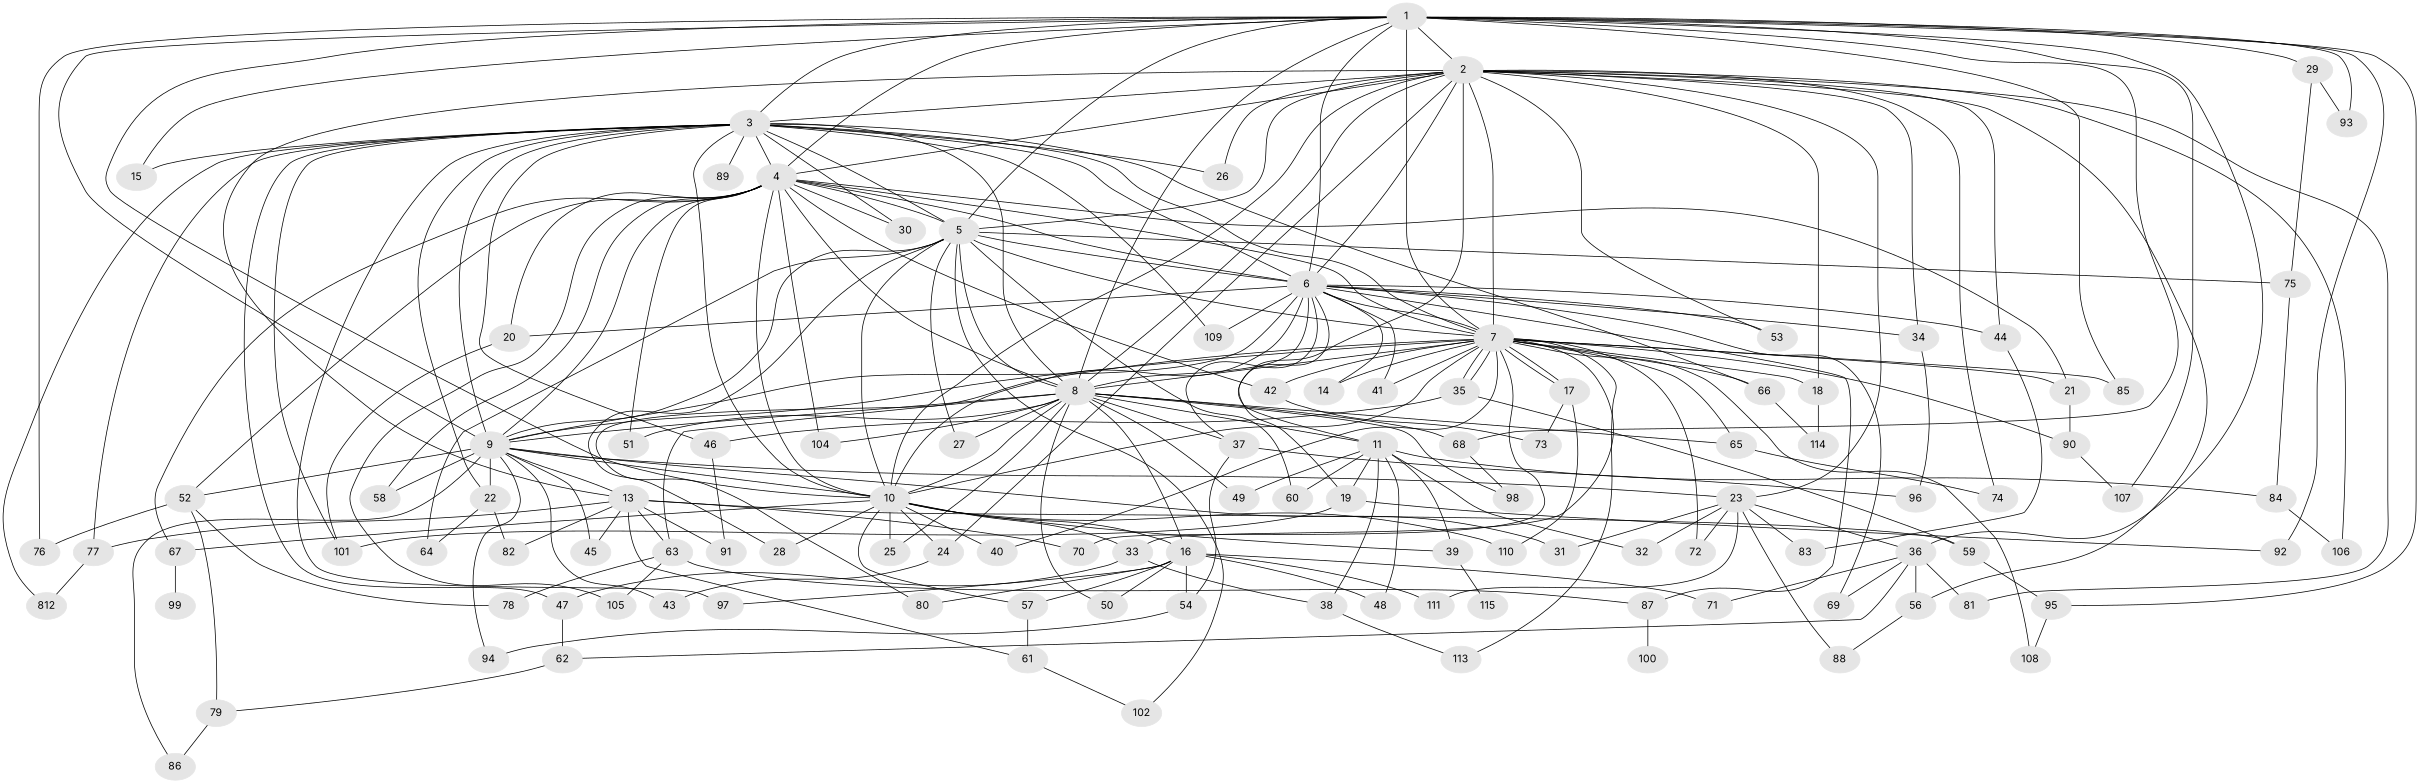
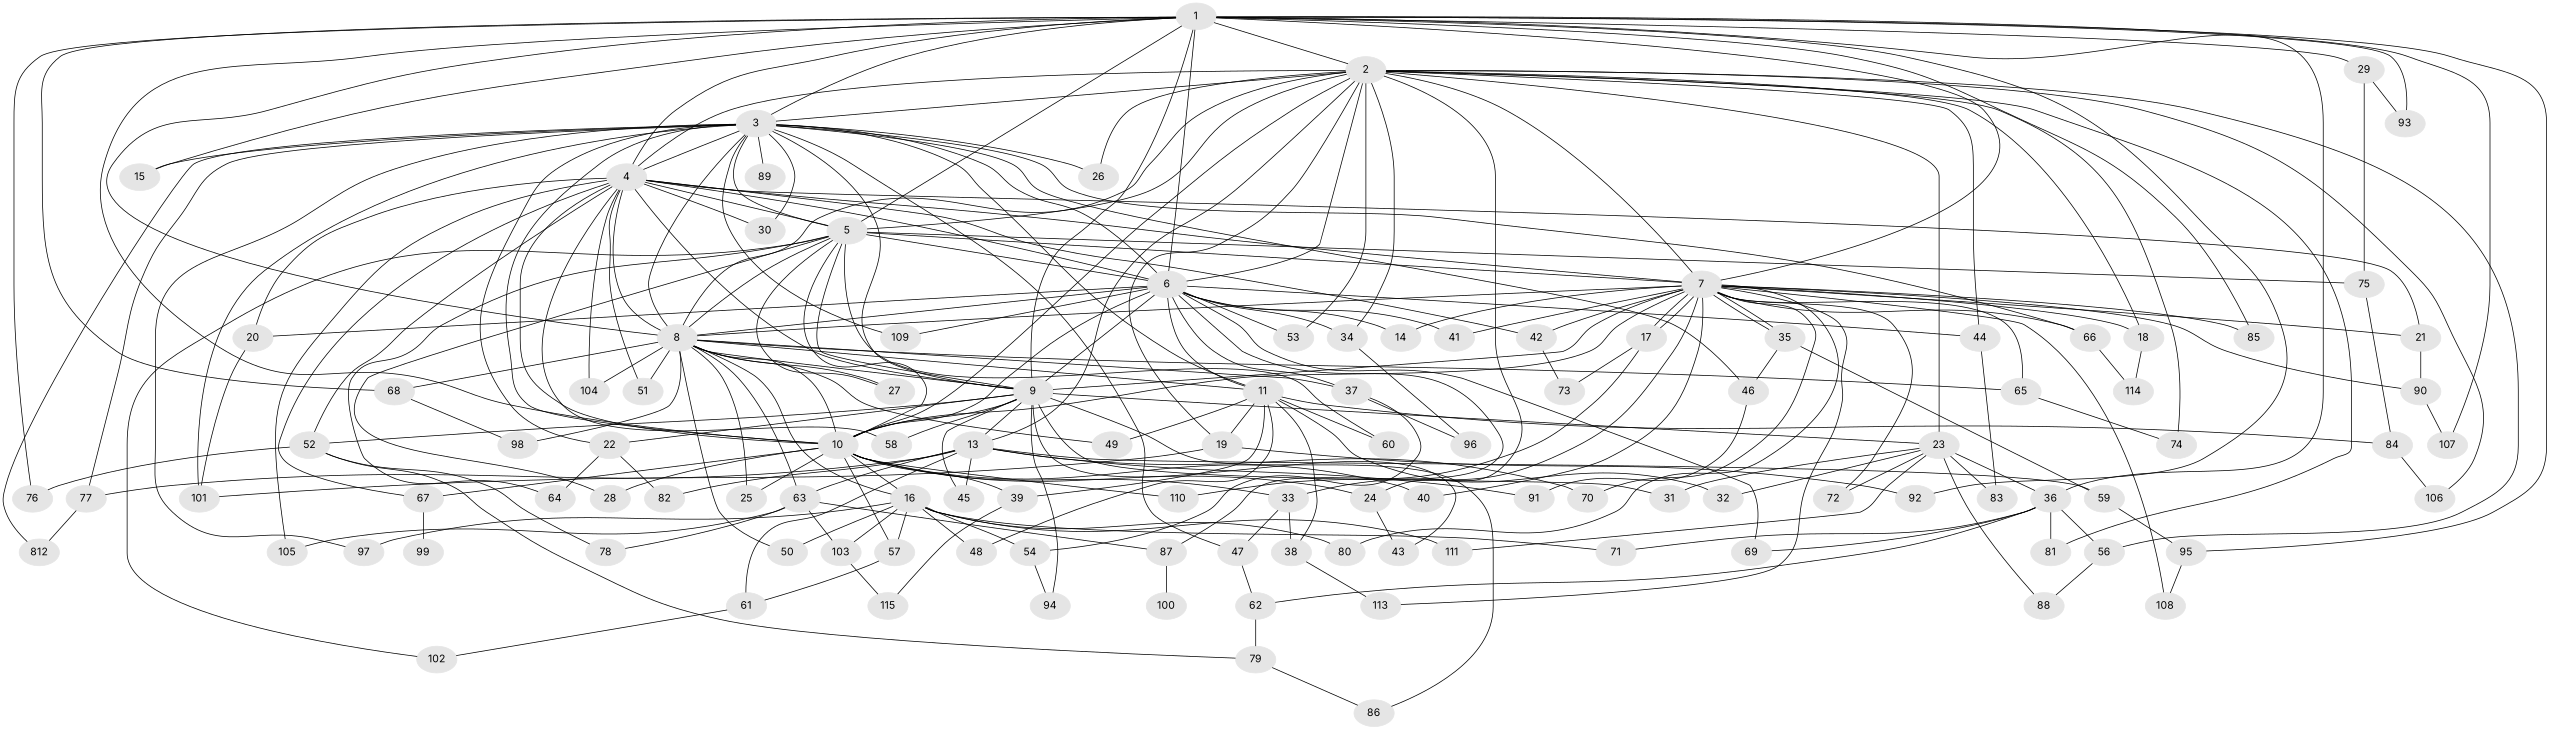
(1135, 185) -> (1022, 227)
(1373, 307) -> none
none -> (841, 552)
